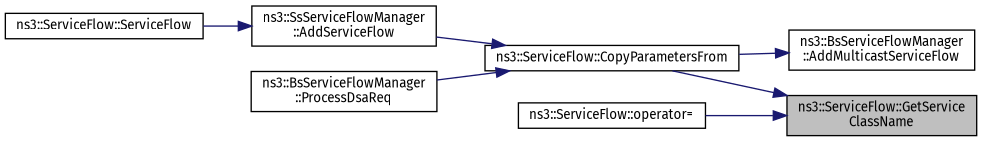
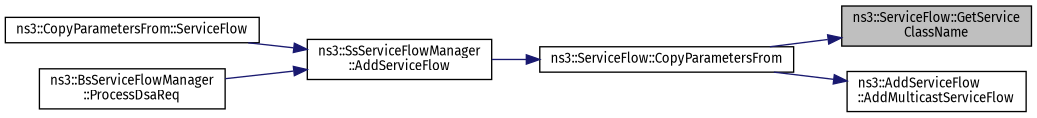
(104, 26) -> (132, 30)
(882, 50) -> (937, 92)
(467, 76) -> (259, 75)
(612, 116) -> none
